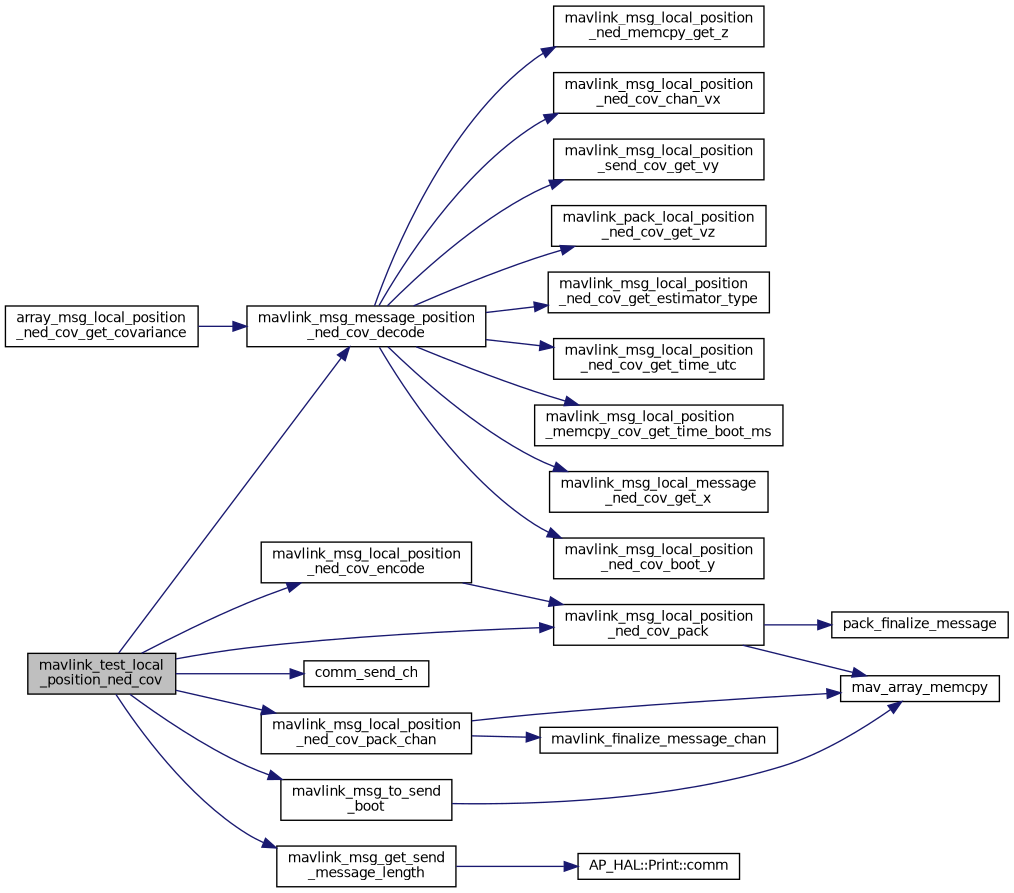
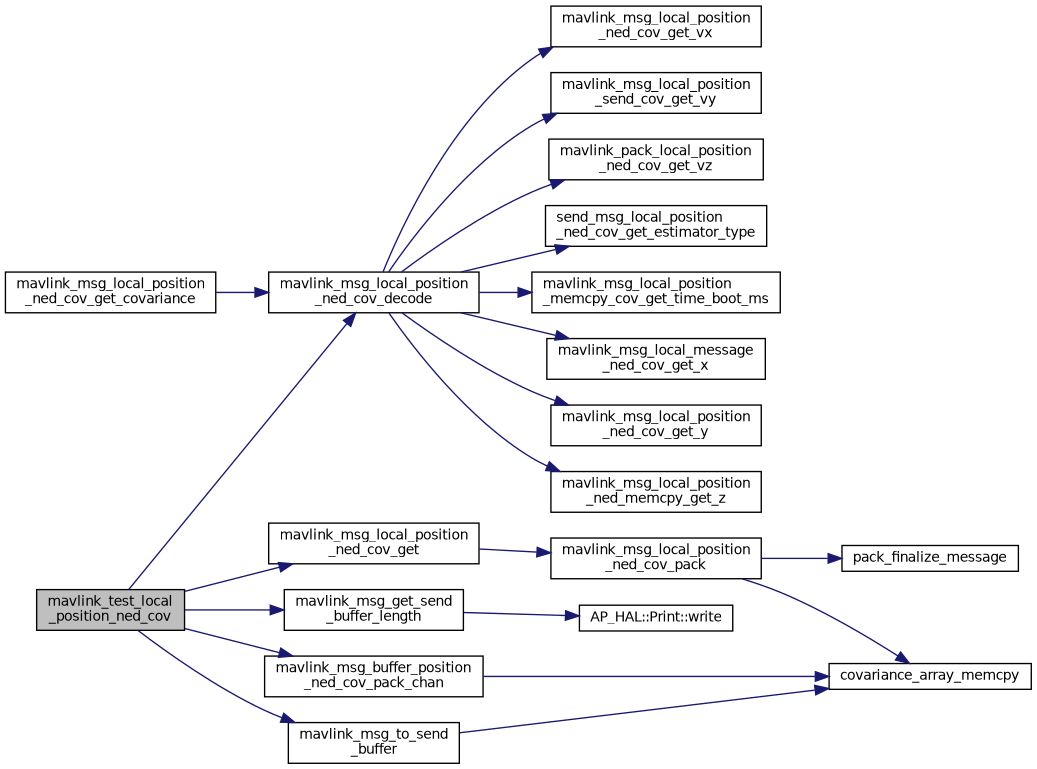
(659, 93) -> (656, 26)
(659, 292) -> (656, 226)
(102, 326) -> (111, 292)
(366, 326) -> (374, 292)
(659, 359) -> none
(659, 558) -> (656, 425)
(366, 562) -> (374, 543)
(357, 638) -> none
(366, 674) -> none
(920, 689) -> (930, 676)
(366, 733) -> (374, 676)
(659, 740) -> none
(366, 800) -> (374, 743)
(366, 866) -> (374, 610)
(659, 866) -> (656, 618)
